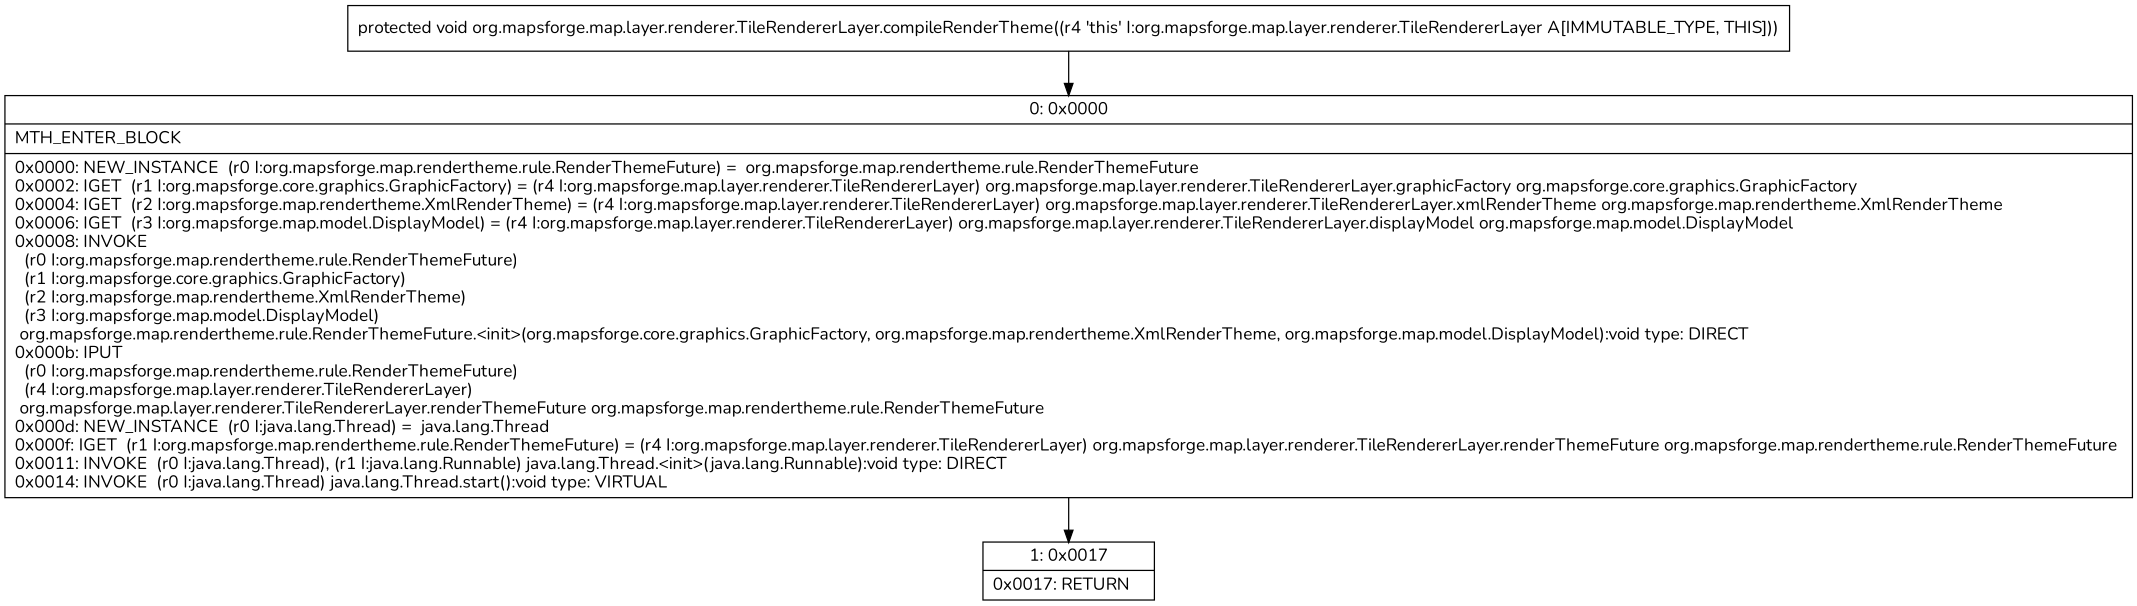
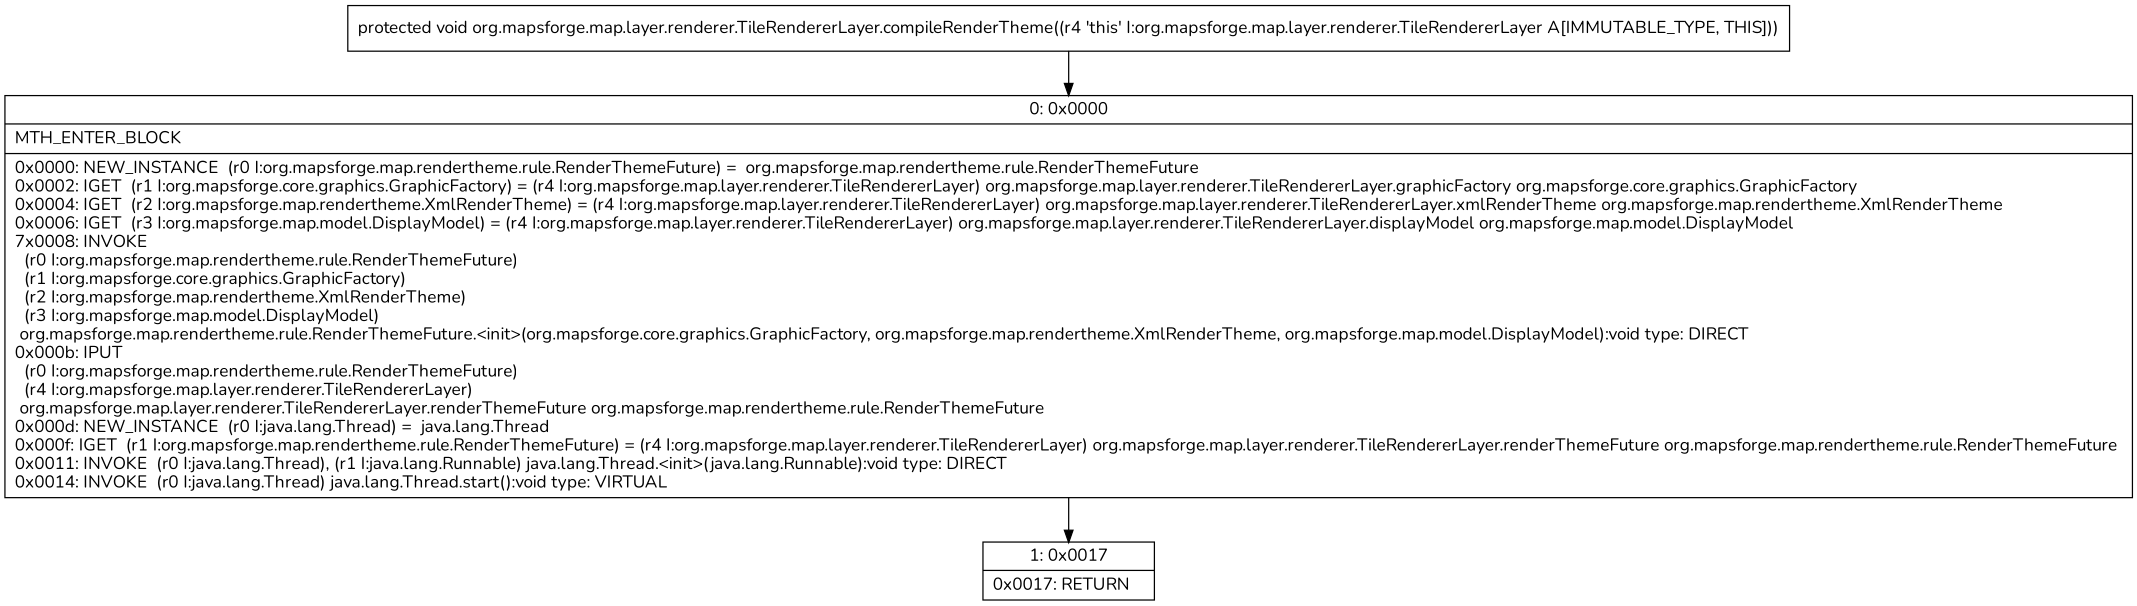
(86, 242) -> (86, 242)
